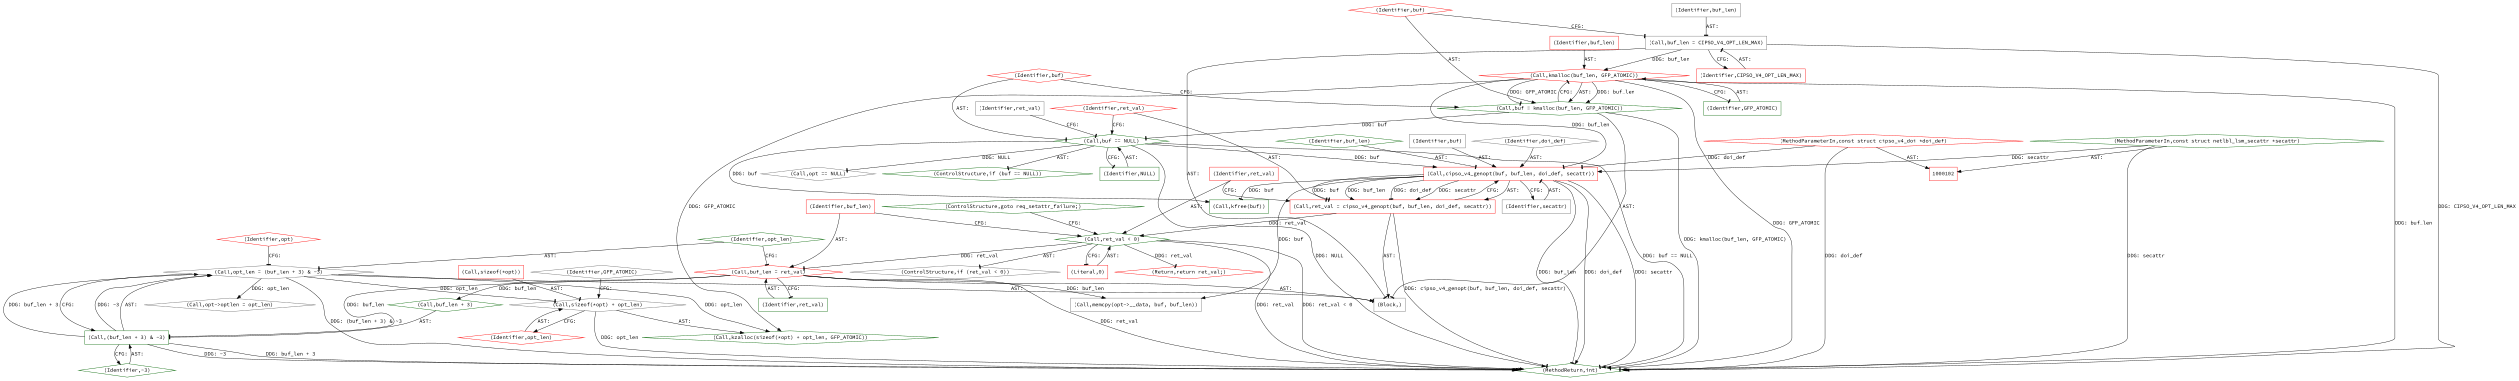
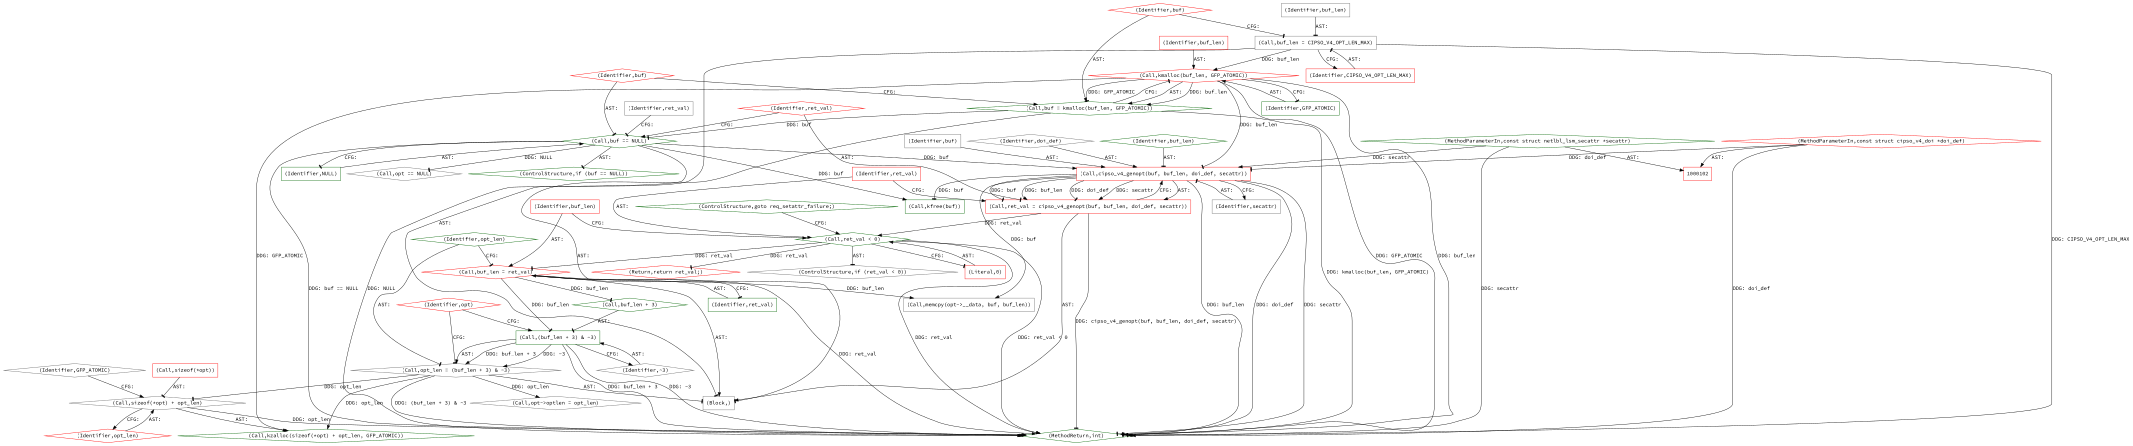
(594, 280) -> (563, 288)
(86, 284) -> (495, 320)
(127, 370) -> (645, 370)
